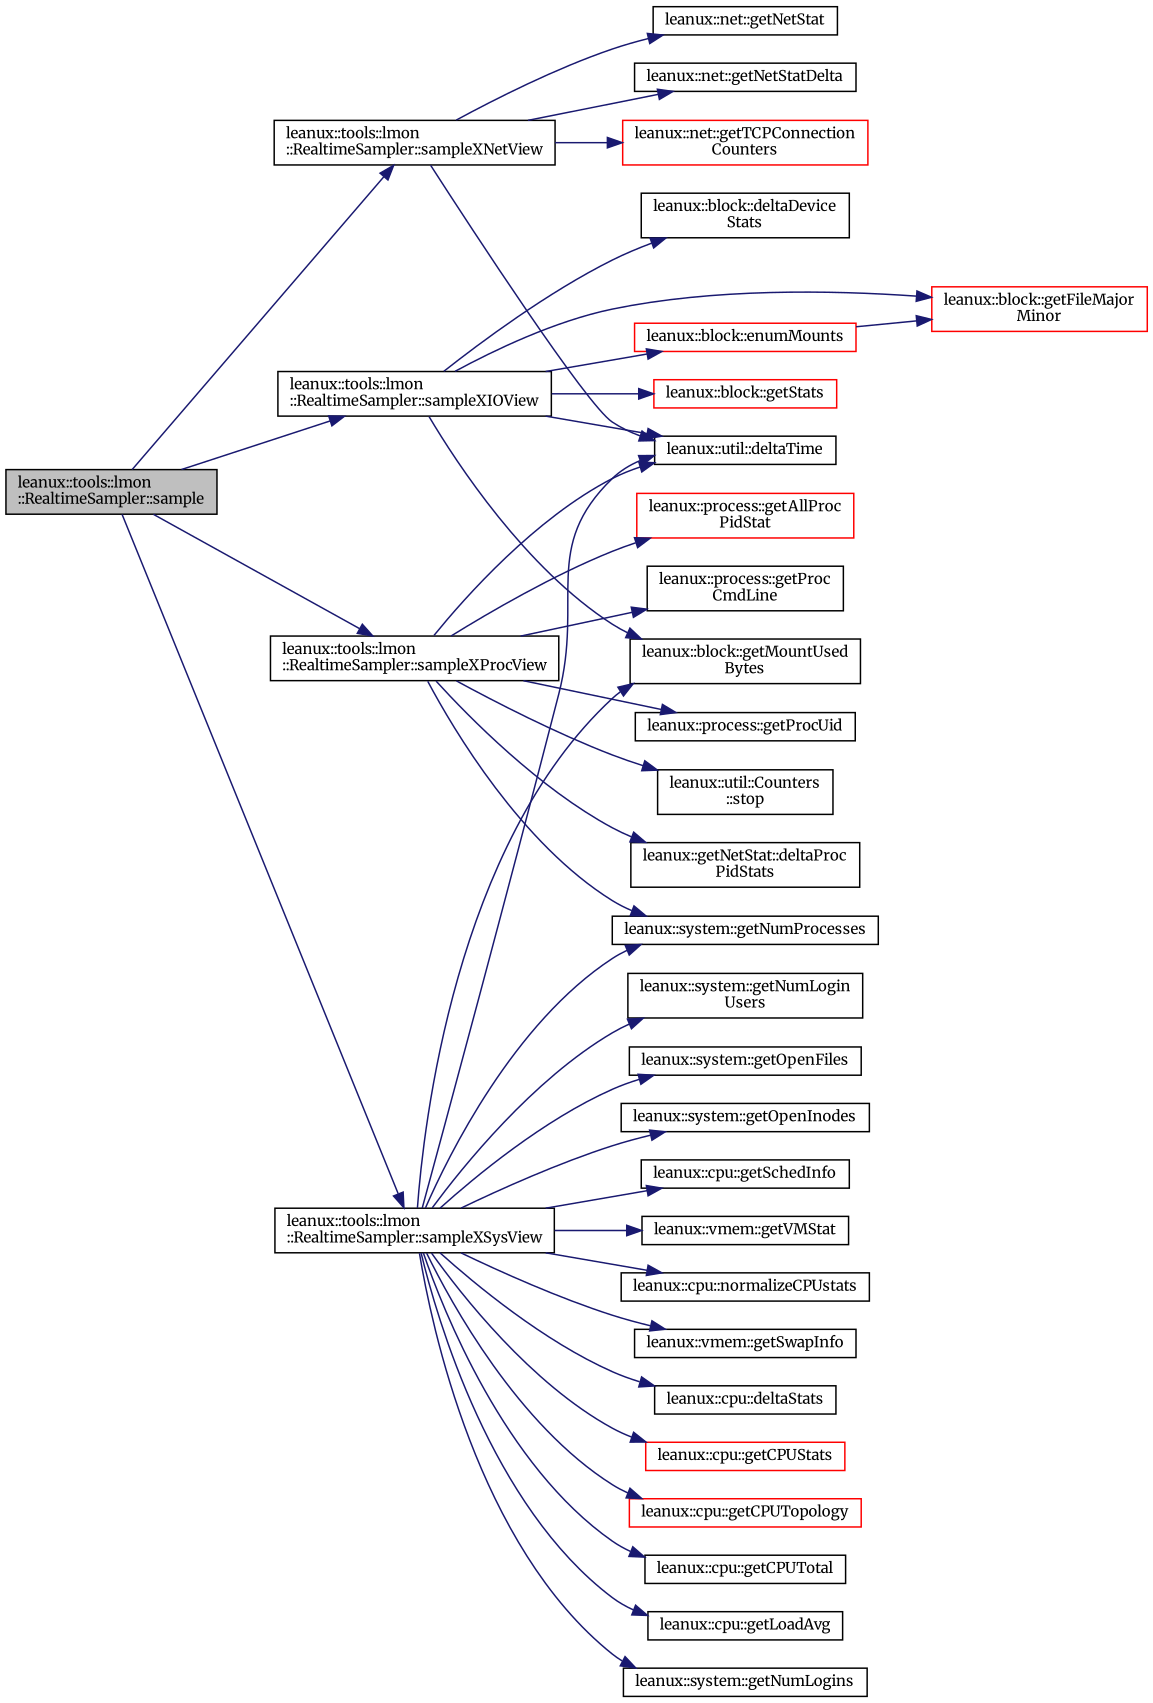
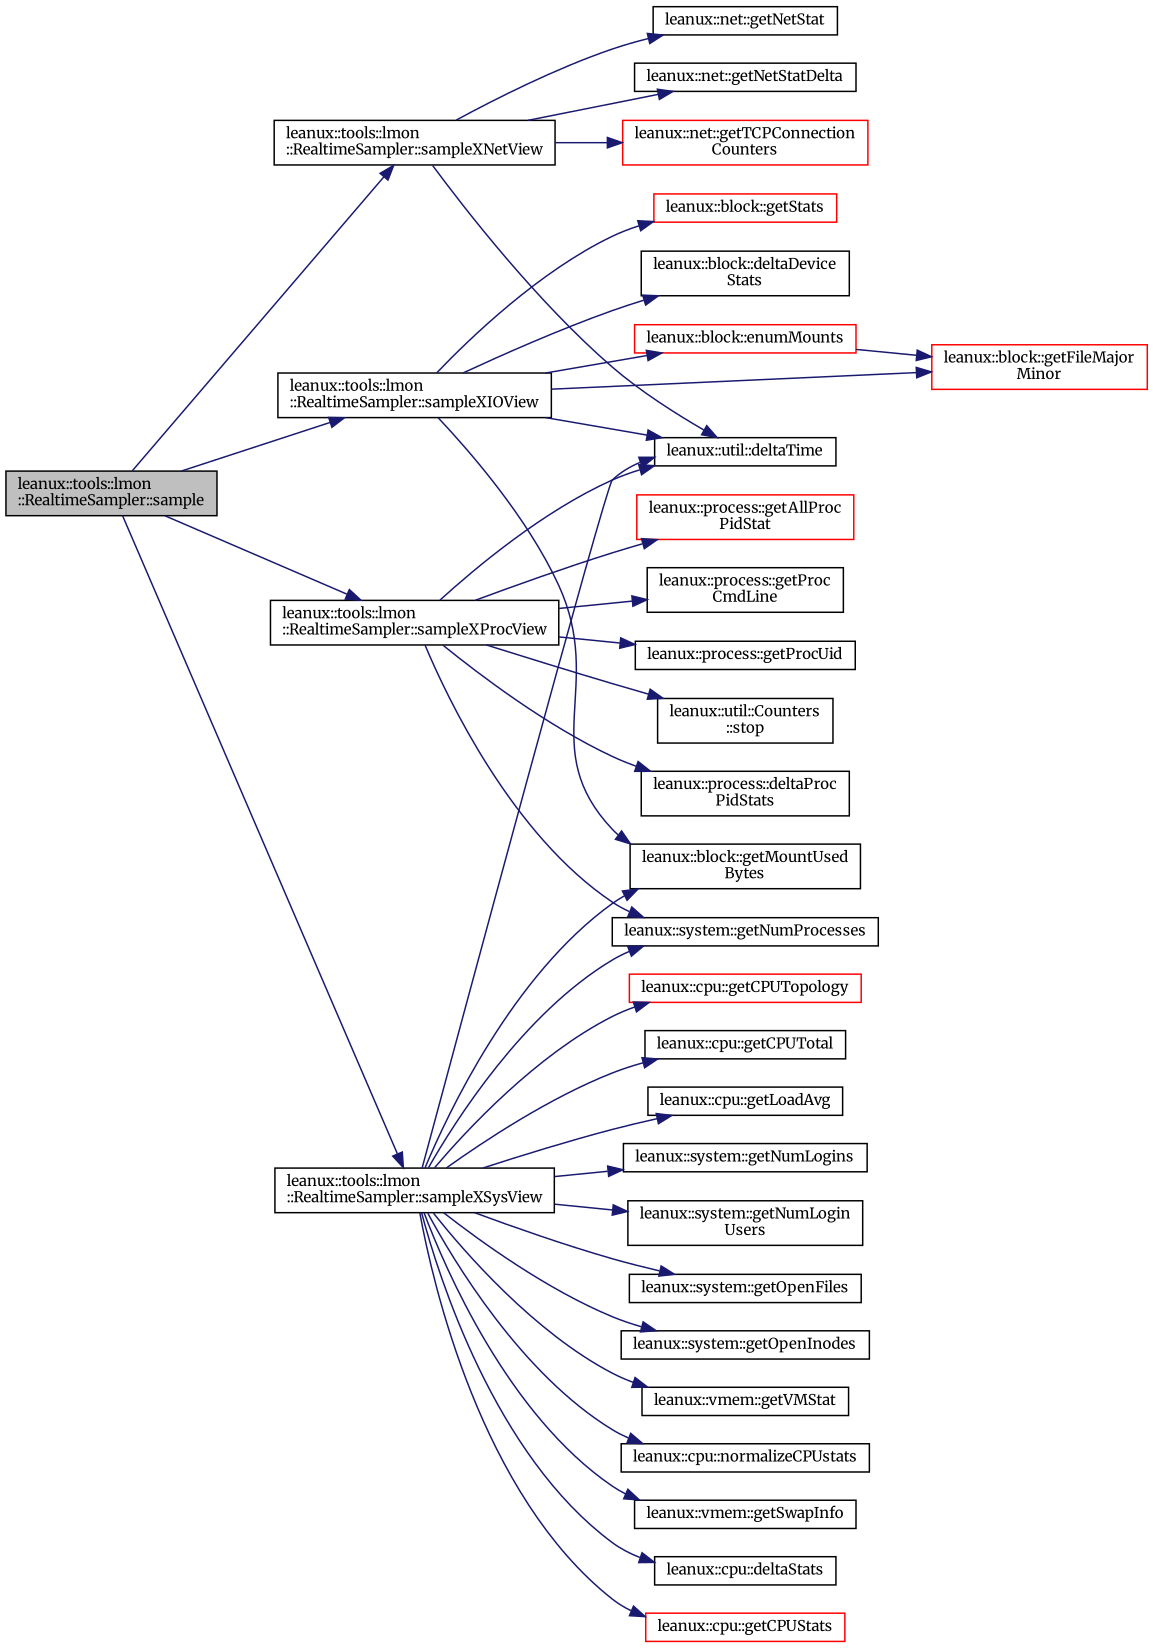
(745, 865) -> (745, 794)
(745, 1174) -> none
